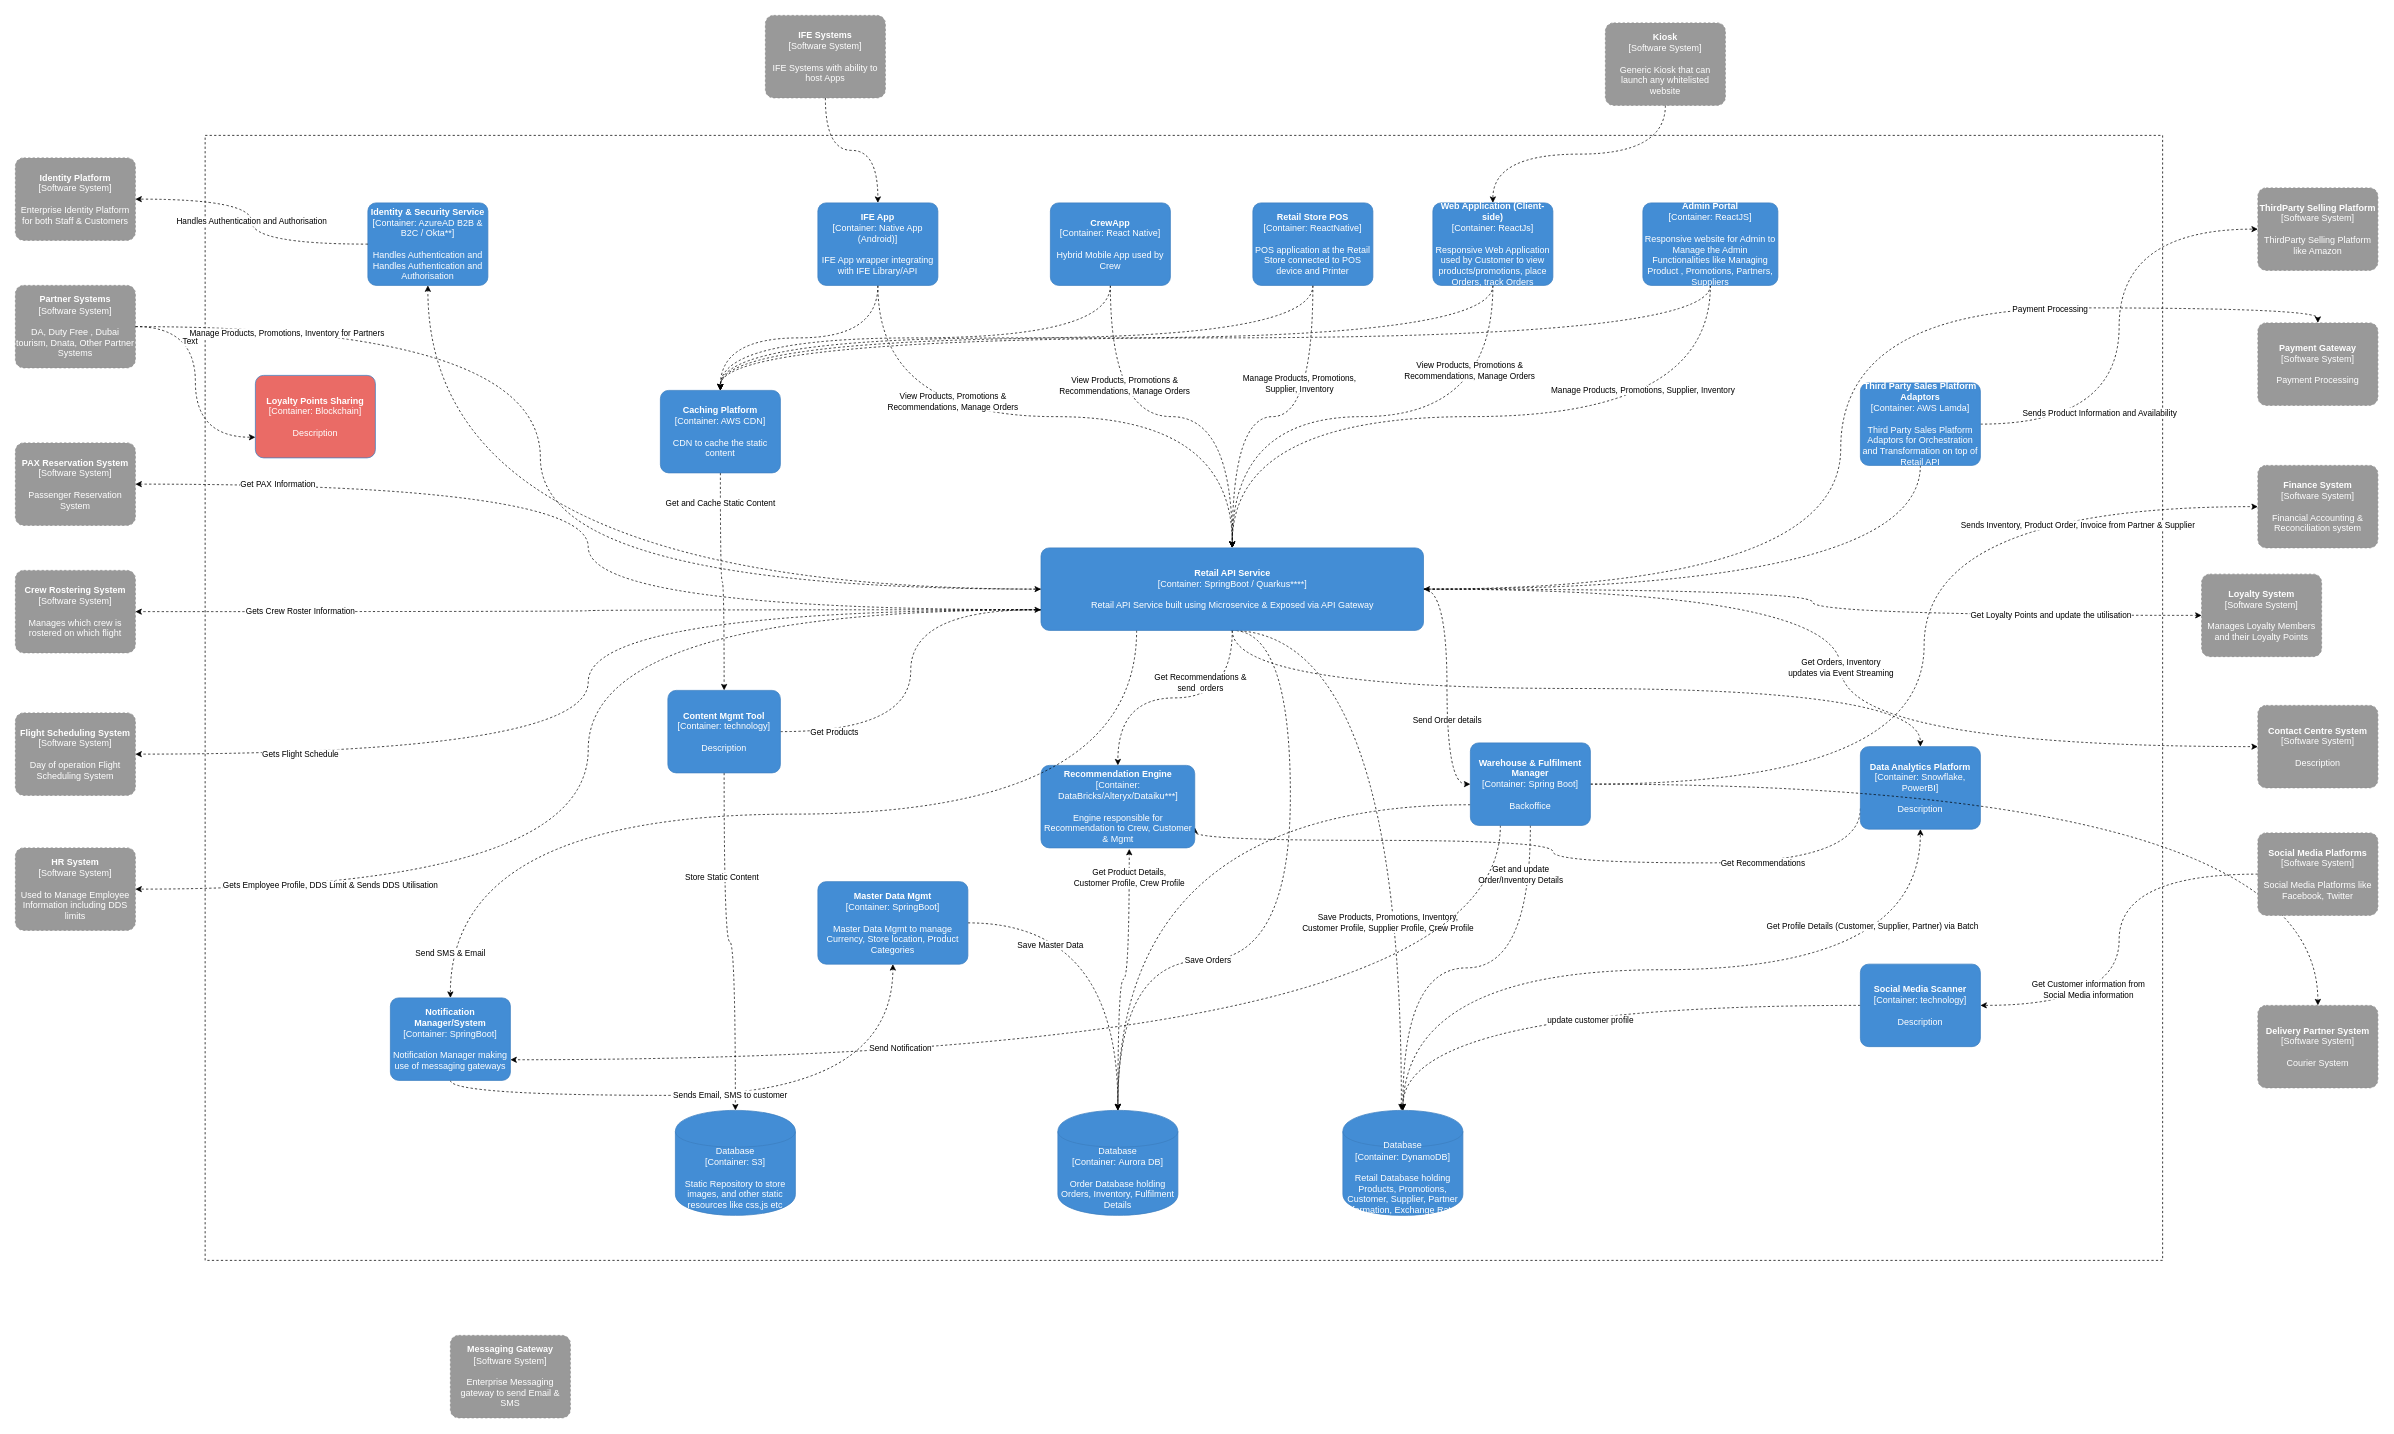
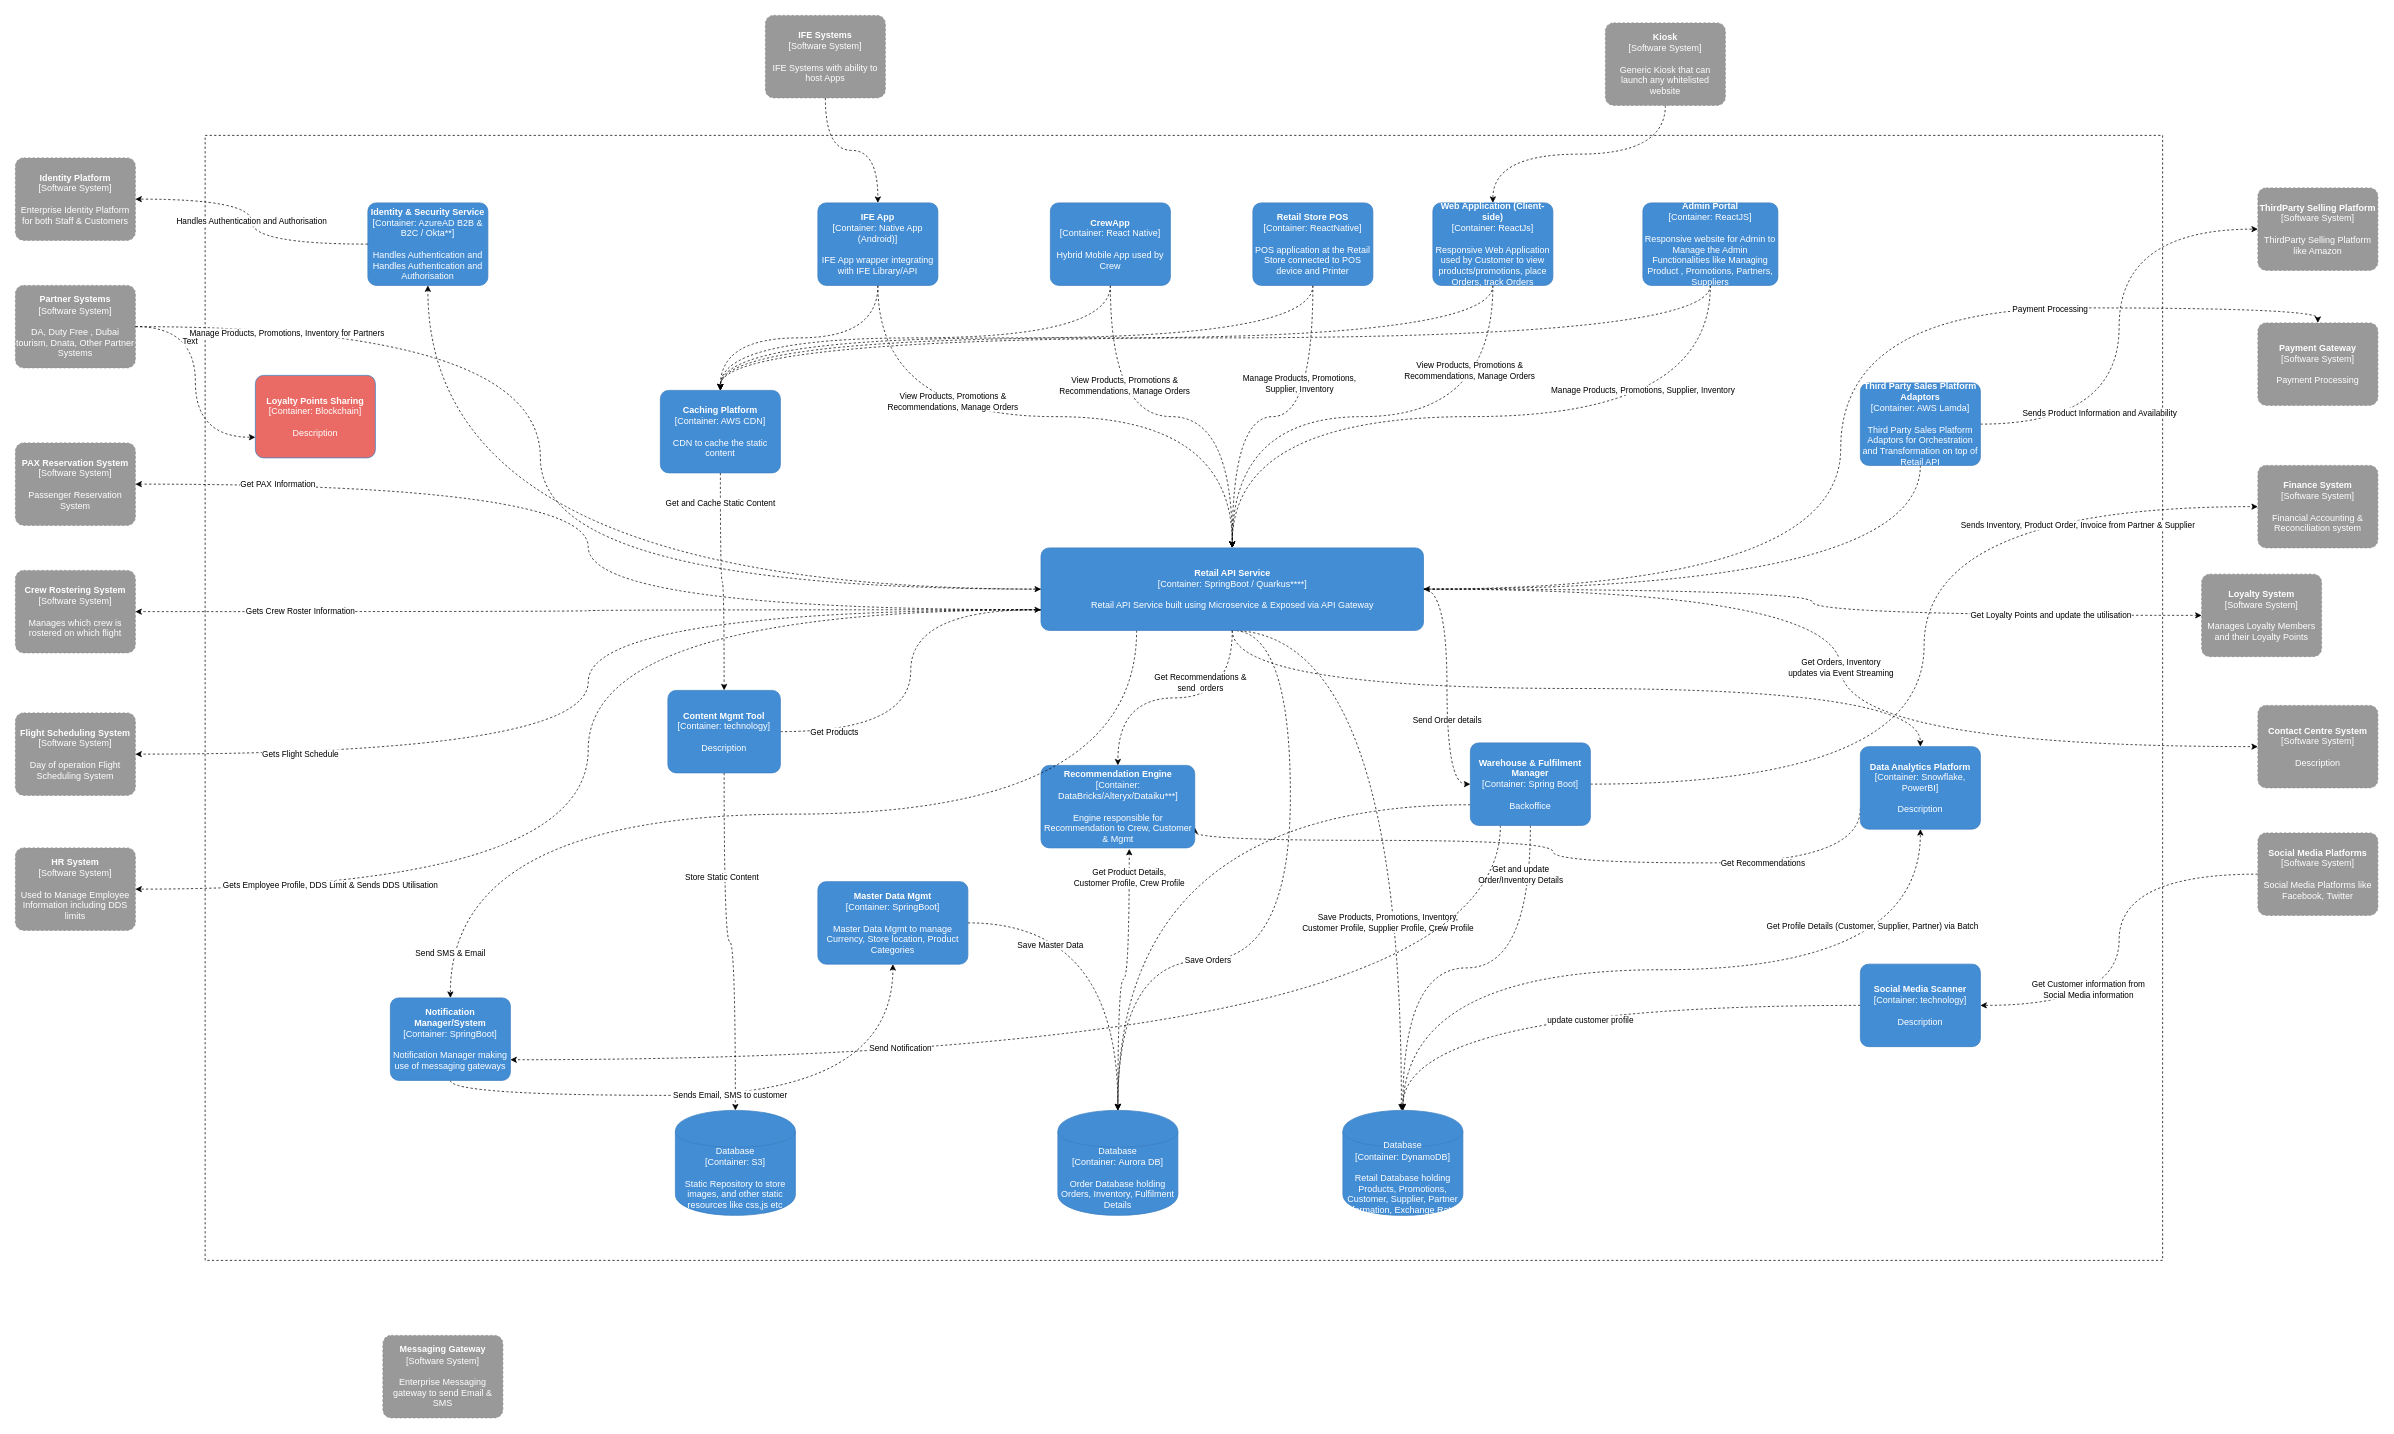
(2311, 960) -> none
(2318, 1047) -> none
(510, 1377) -> (443, 1377)
